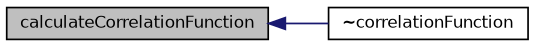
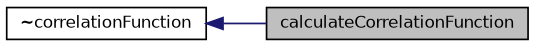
(307, 23) -> (245, 23)
